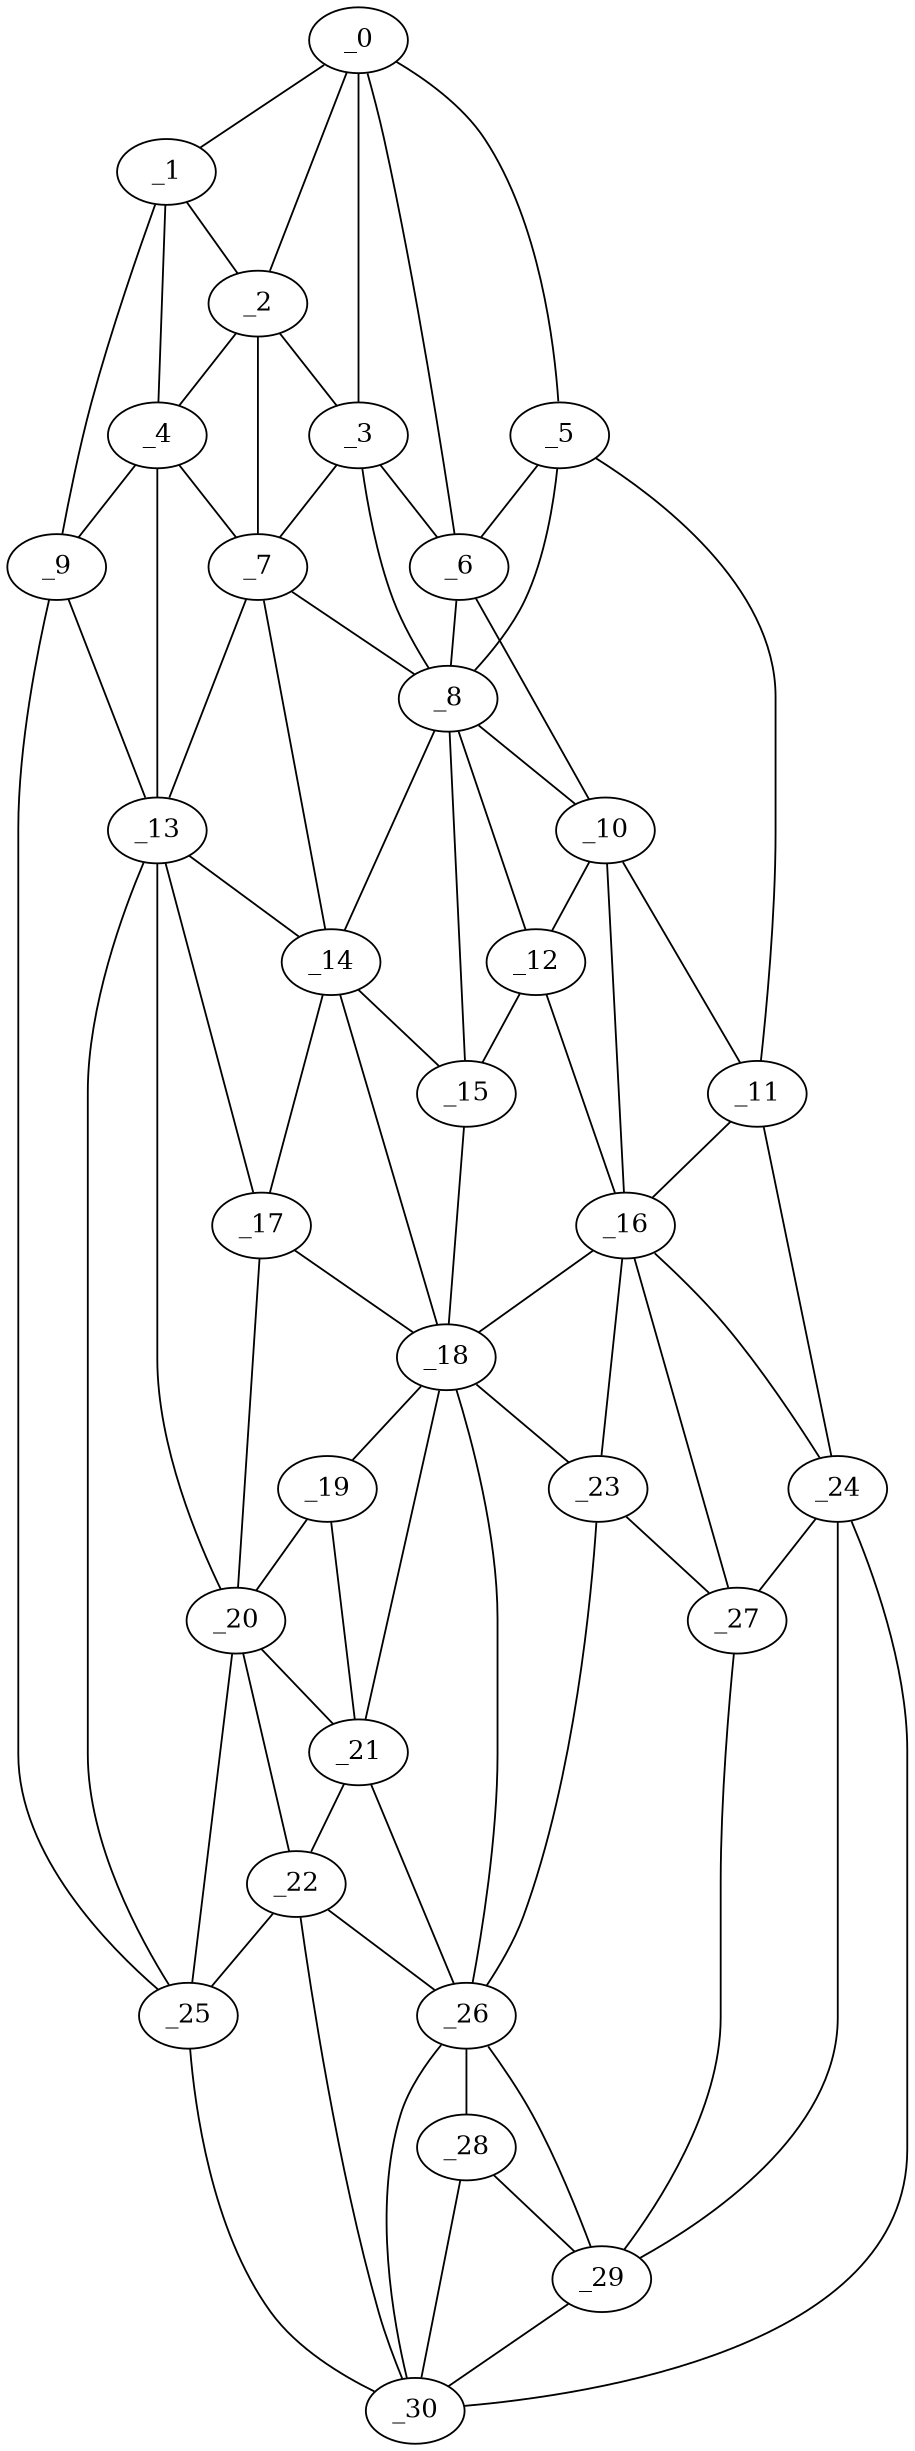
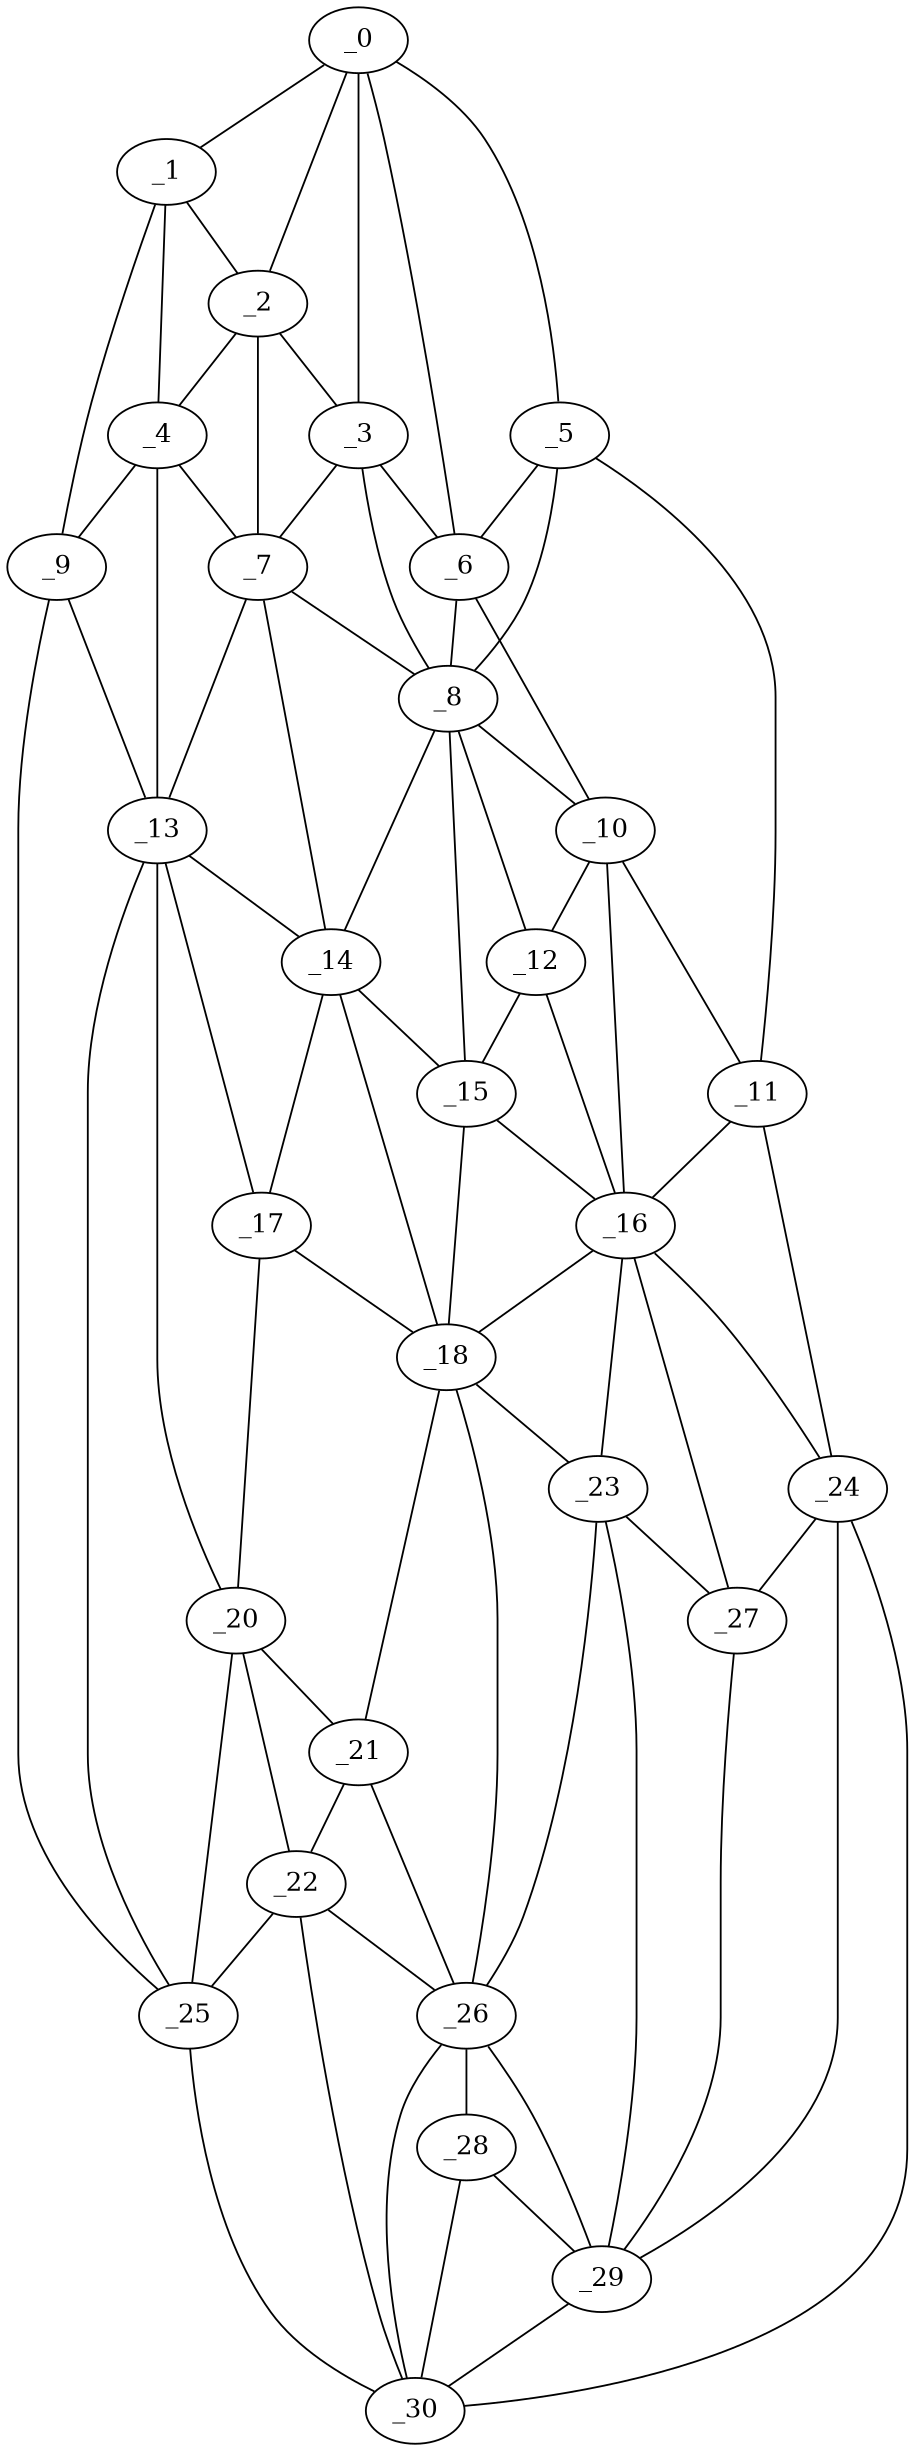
none -> (546, 1160)
(327, 1489) -> none
none -> (637, 1884)
